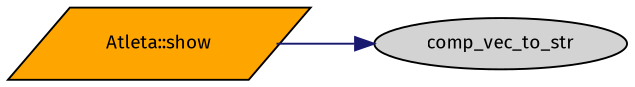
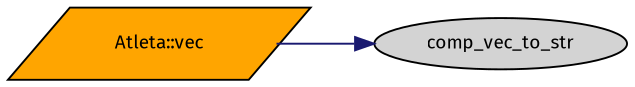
(159, 44) -> (159, 44)
